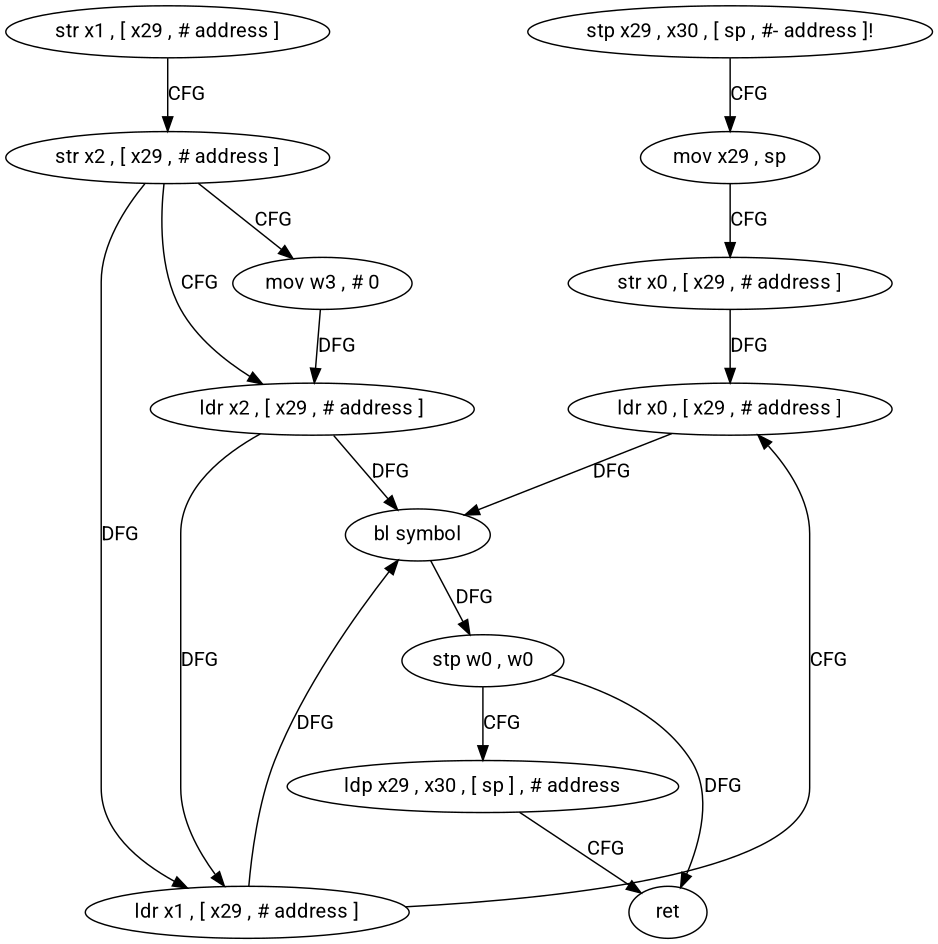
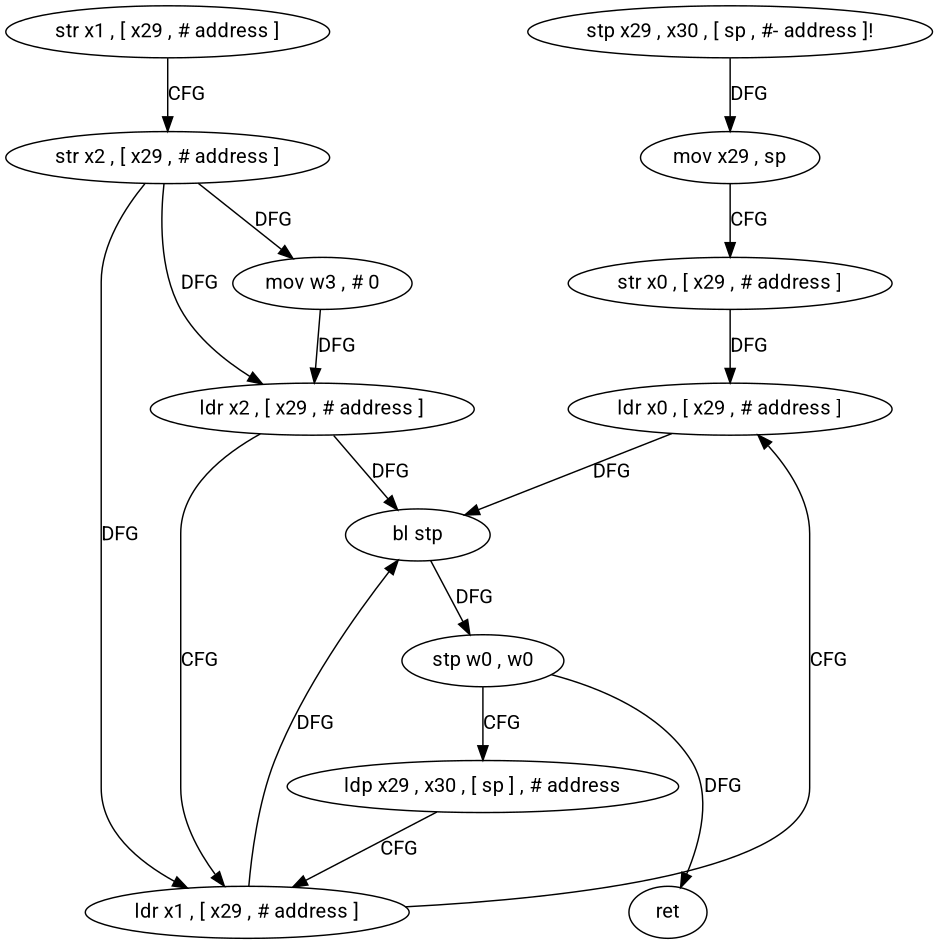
(750, 95) -> (750, 95)
(274, 220) -> (274, 220)
(200, 283) -> (200, 283)
(418, 535) -> (418, 535)
(200, 661) -> (200, 661)
(574, 849) -> (371, 846)
